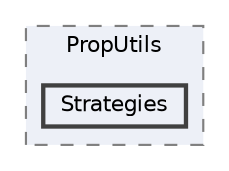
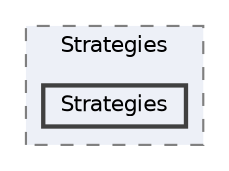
(115, 46) -> (115, 46)
